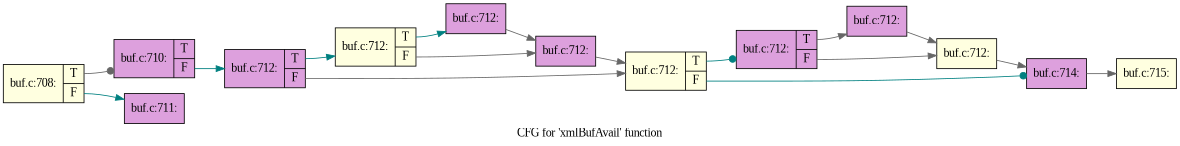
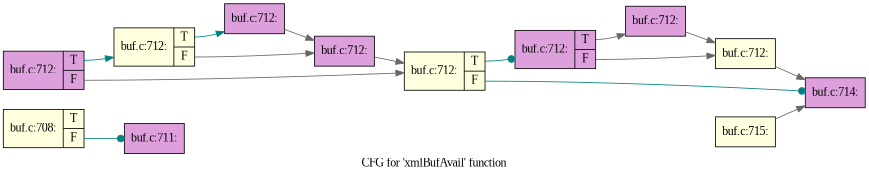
(154, 59) -> none
(1097, 74) -> (786, 114)
(100, 95) -> (101, 139)
